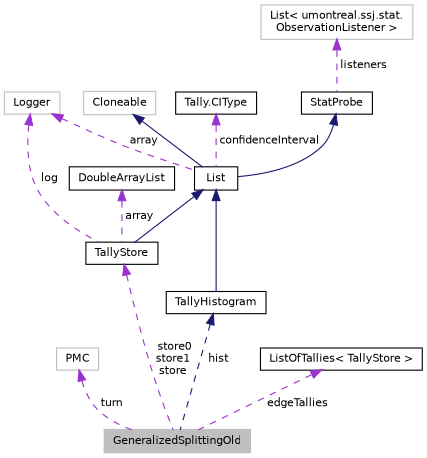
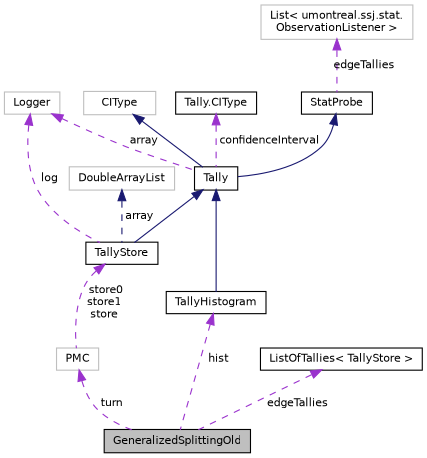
(362, 65) -> (362, 65)
(120, 103) -> (120, 103)
(122, 178) -> (122, 178)
(216, 178) -> (216, 178)
(122, 222) -> (122, 222)
(147, 353) -> (78, 307)
(195, 377) -> (195, 377)
(177, 441) -> (177, 441)
